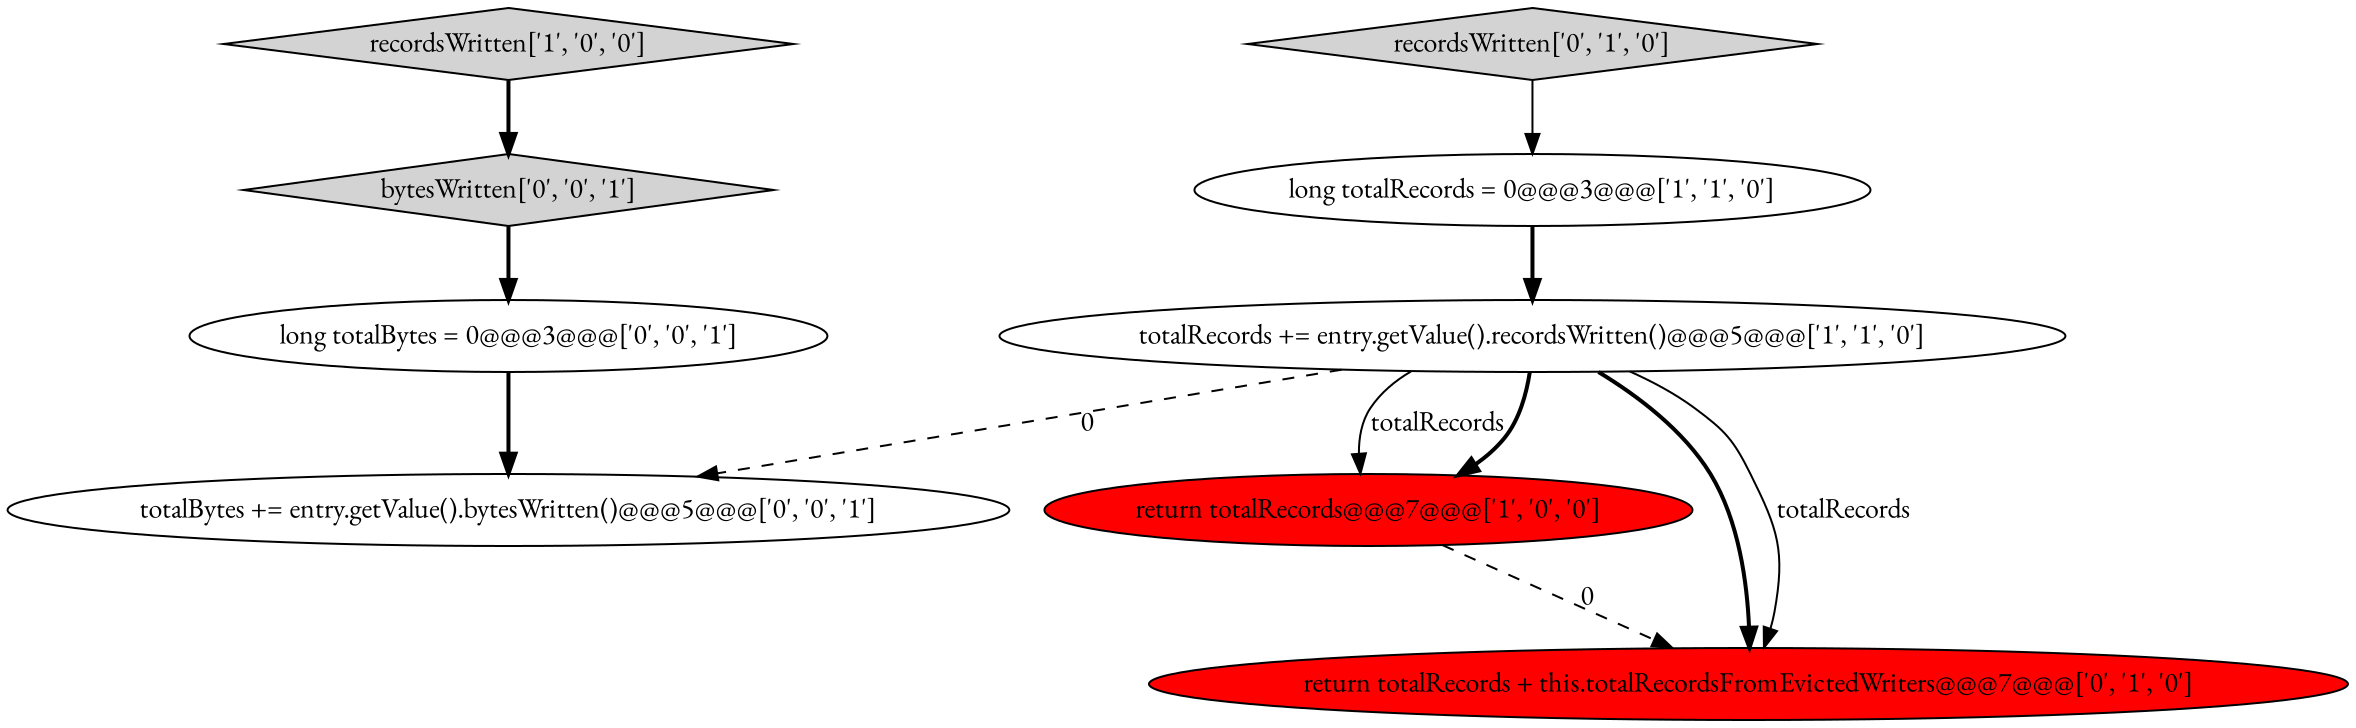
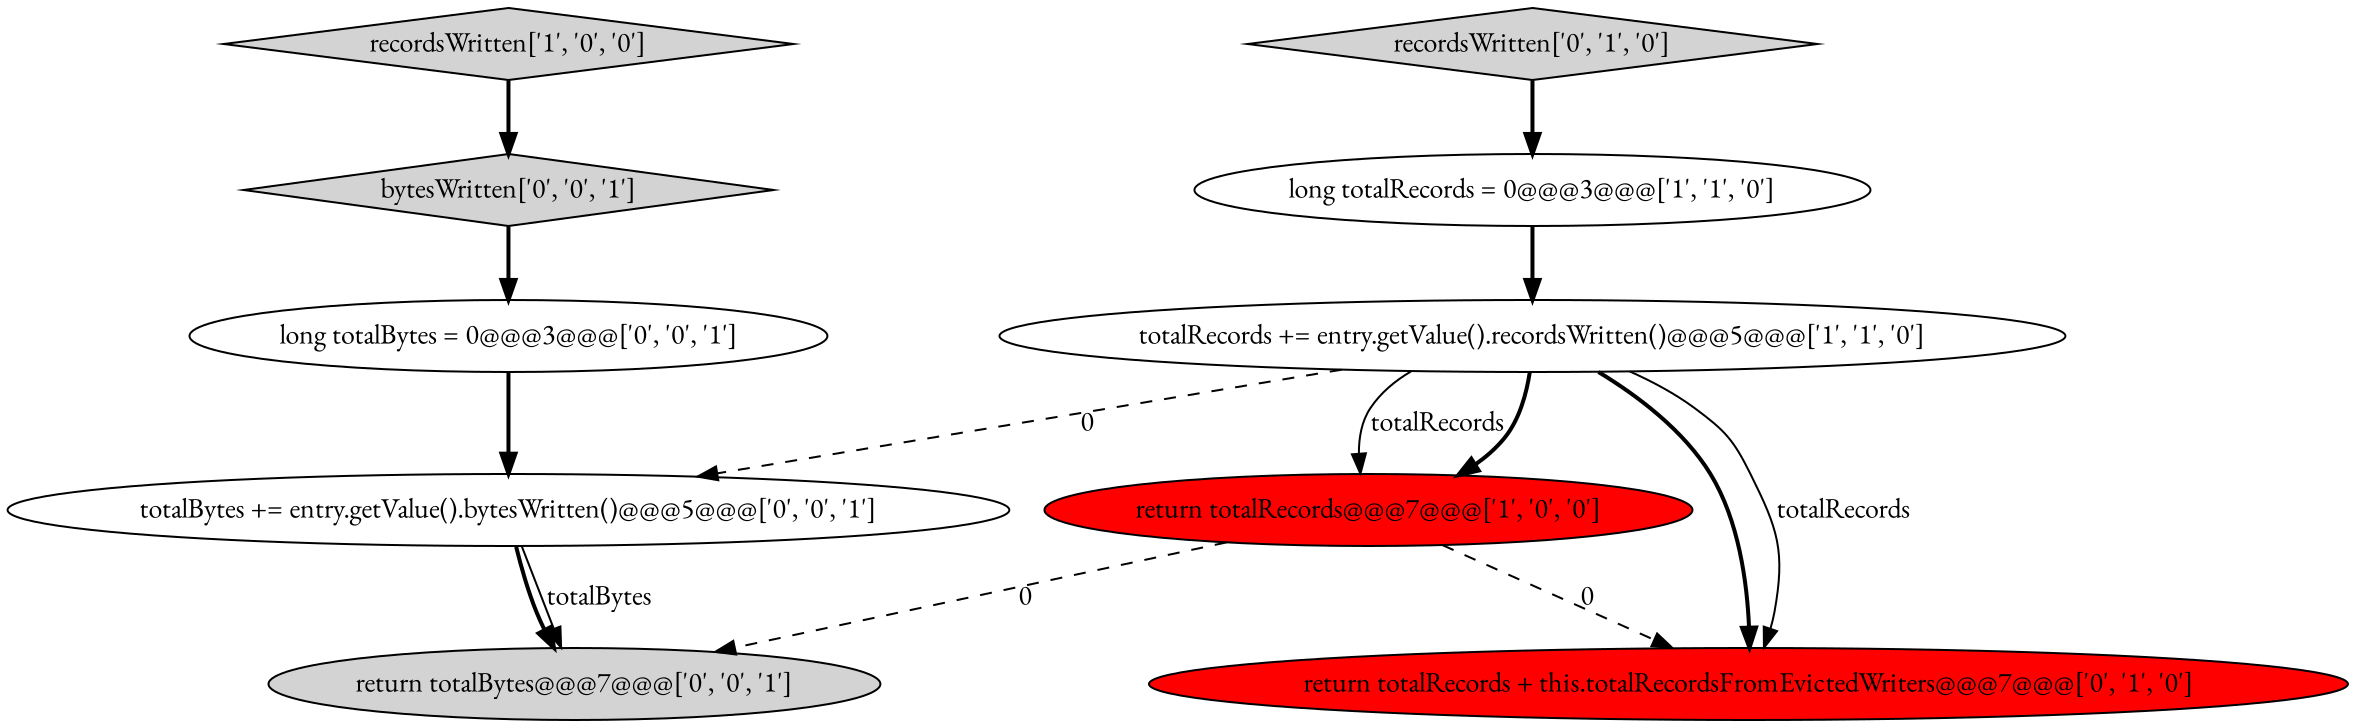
(1532, 107) -> (1532, 107)
none -> (574, 684)
